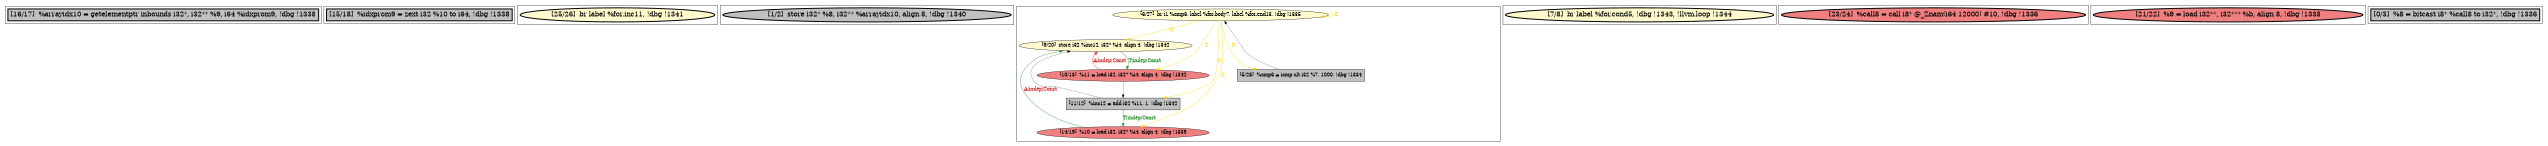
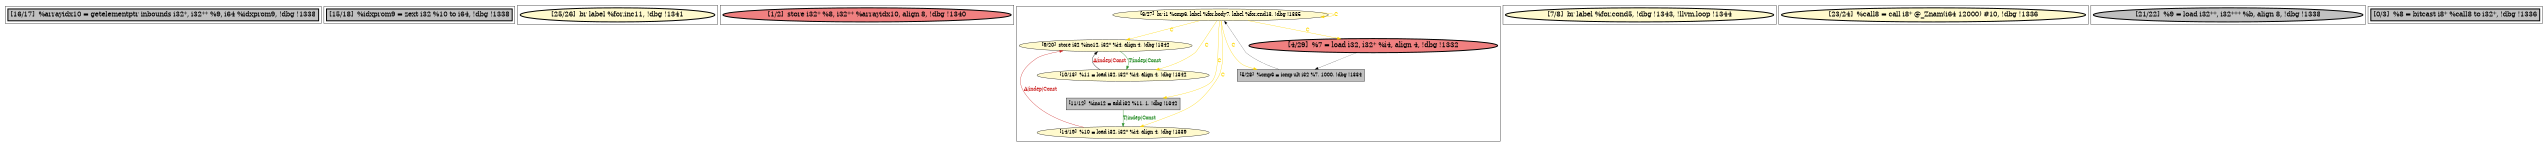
(867, 15) -> (867, 15)
(1934, 15) -> (1934, 15)
(2228, 15) -> (2228, 15)
none -> (1373, 46)
(1093, 63) -> (1093, 63)
(1123, 75) -> (1123, 75)
(1041, 86) -> none
(1123, 88) -> none
(1026, 95) -> (1026, 95)
(1123, 133) -> (1123, 133)
